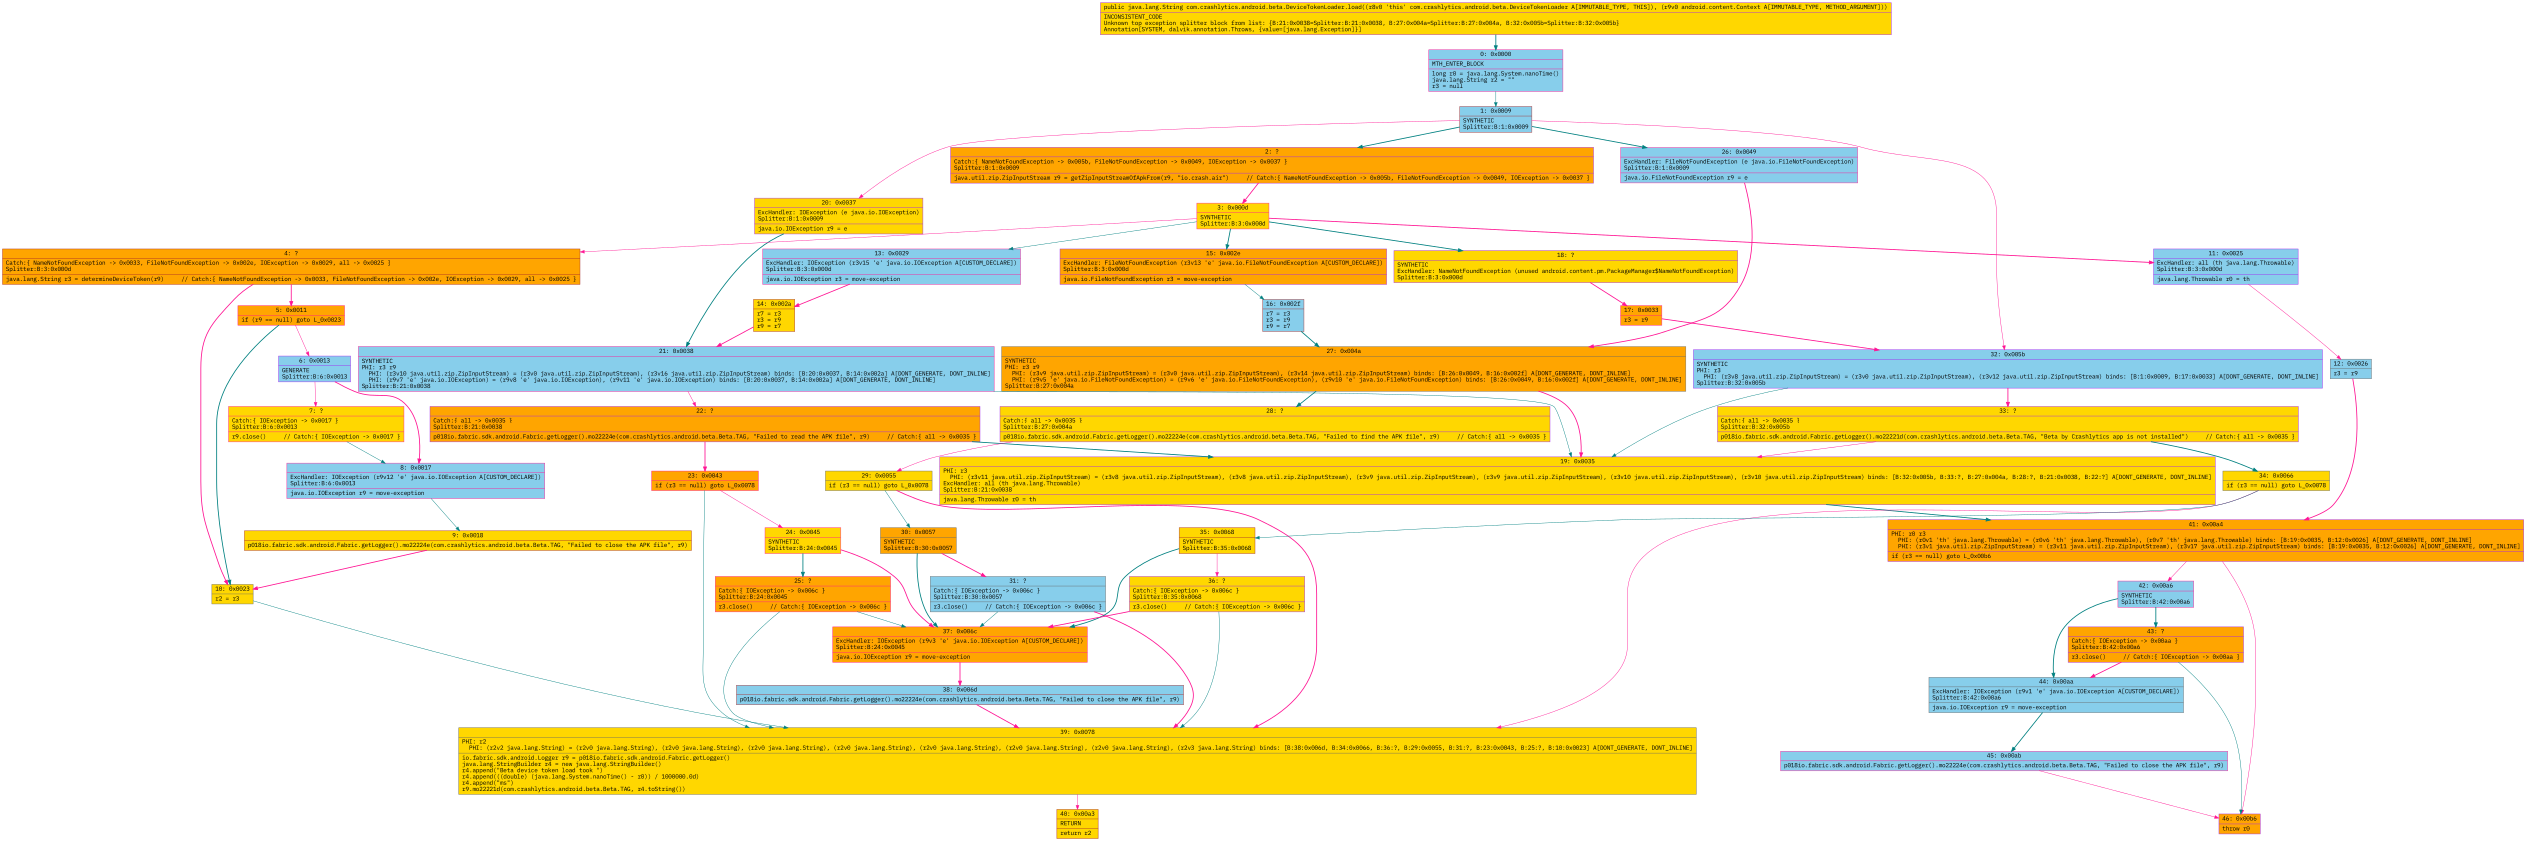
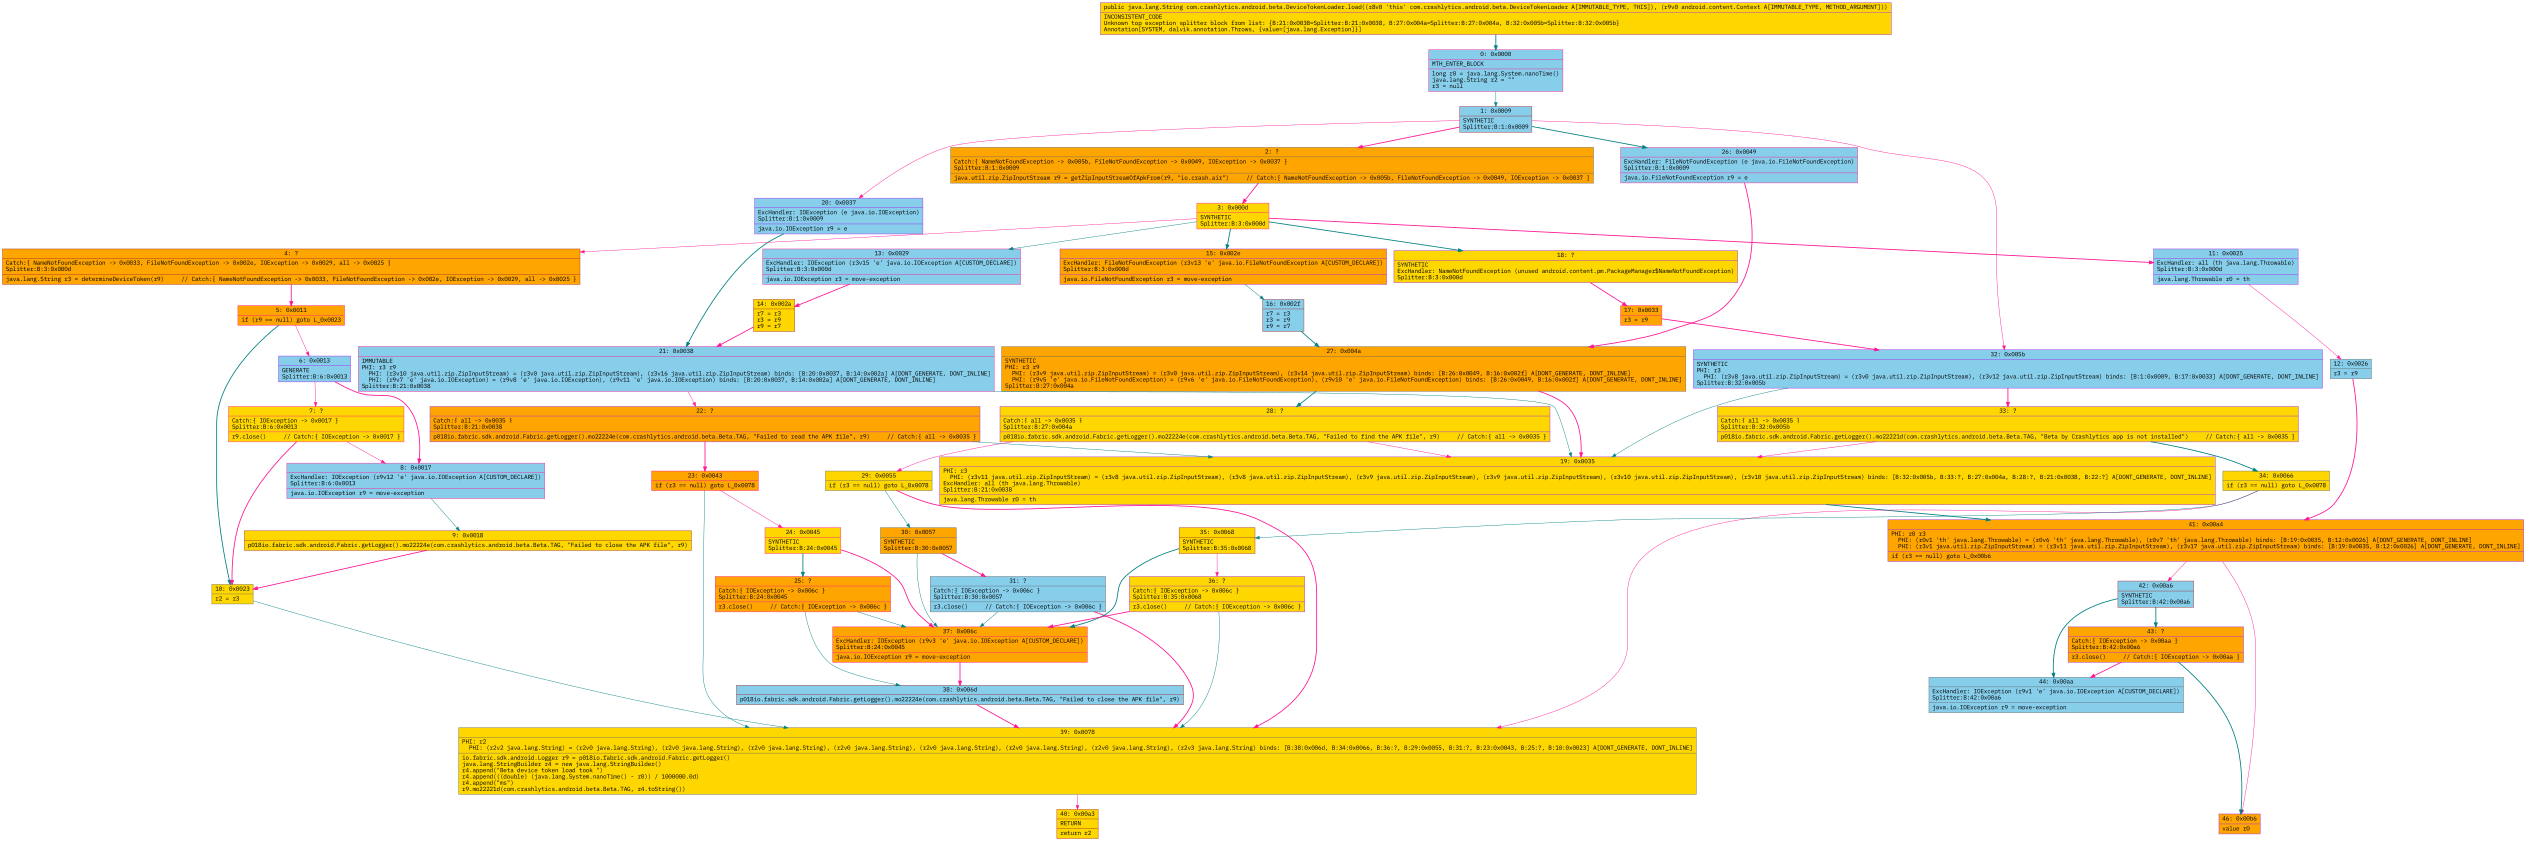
(1411, 137) -> (1411, 137)
(1272, 165) -> (1272, 165)
(839, 216) -> (839, 216)
(377, 361) -> (377, 361)
(201, 425) -> (248, 504)
(1090, 449) -> (1090, 449)
none -> (1407, 449)
(364, 451) -> (364, 451)
(919, 590) -> (919, 590)
(2156, 594) -> (2156, 594)
(727, 673) -> (835, 666)
(2231, 727) -> (2231, 727)
(2004, 761) -> none
(2236, 829) -> (2236, 829)
